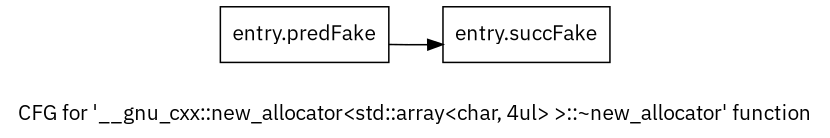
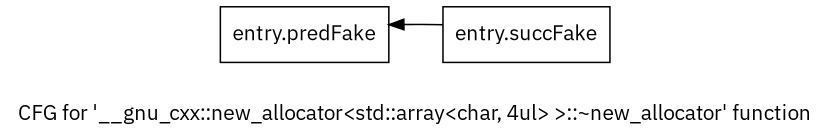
(408, 45) -> (423, 24)
